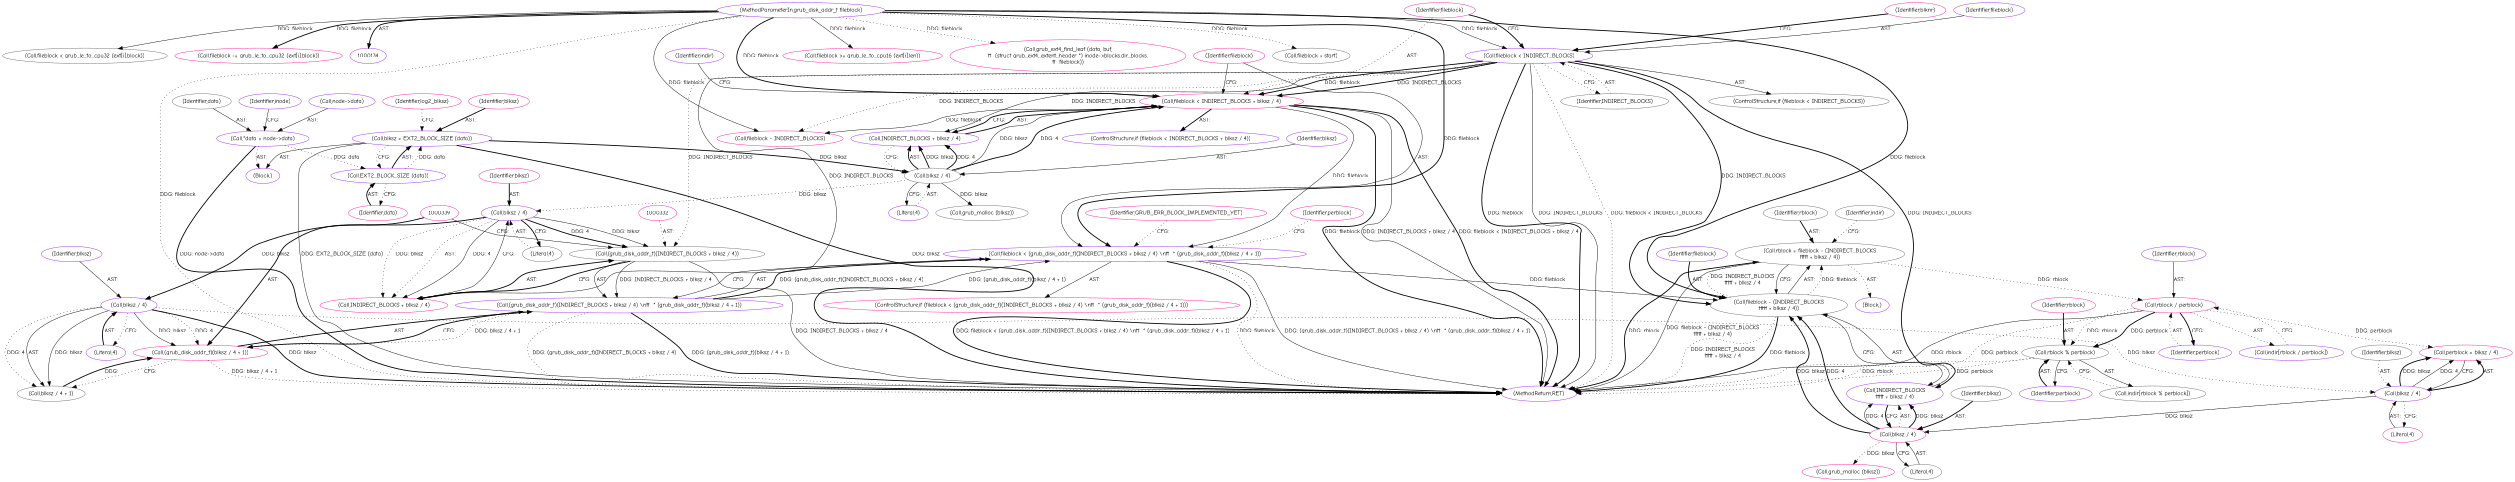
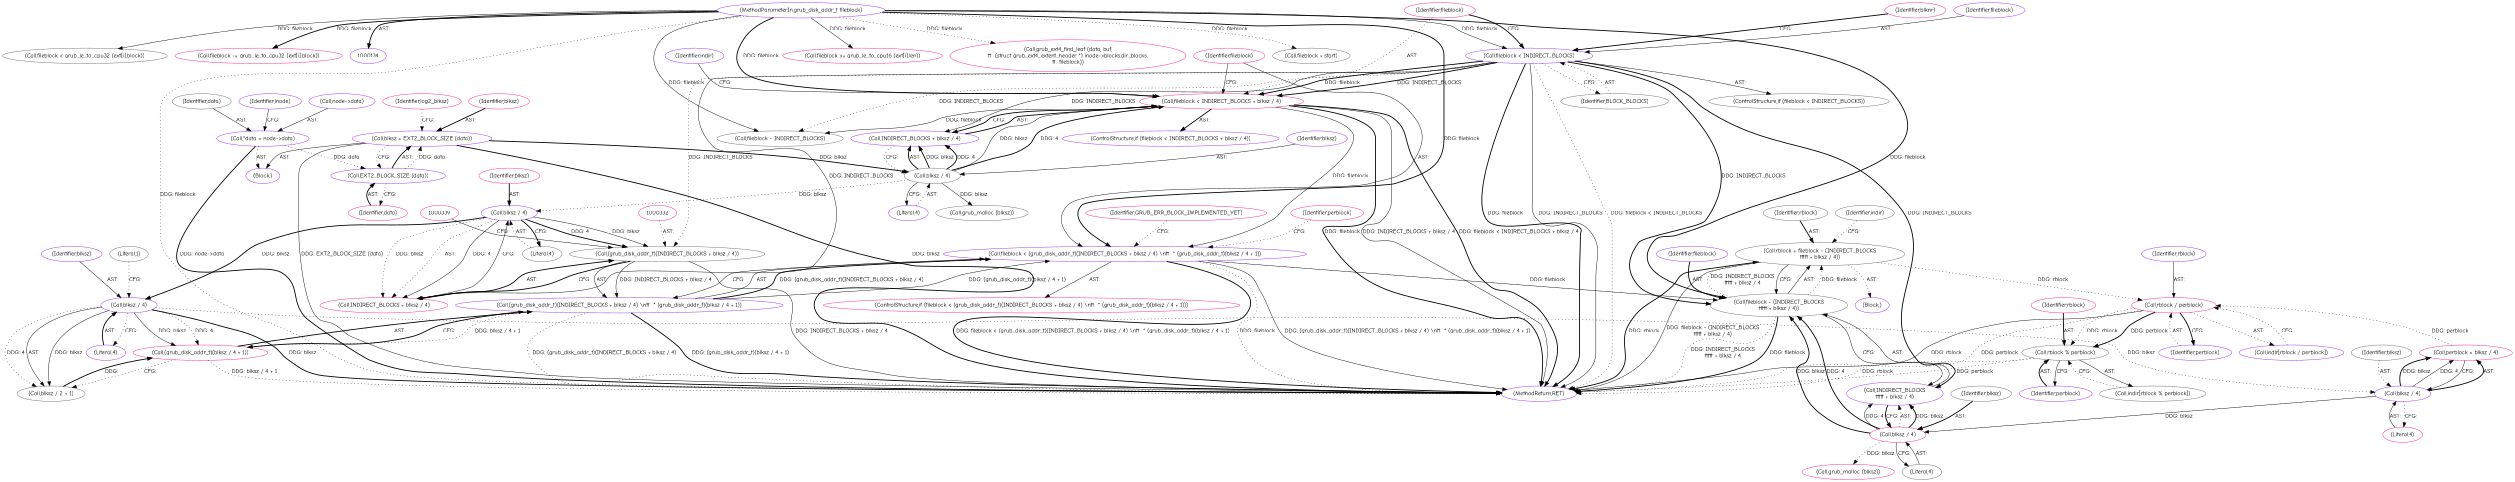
(1615, 101) -> (1615, 101)
(780, 139) -> (780, 139)
(295, 240) -> none
none -> (129, 254)
(2317, 329) -> (2338, 315)
(51, 394) -> (51, 394)
